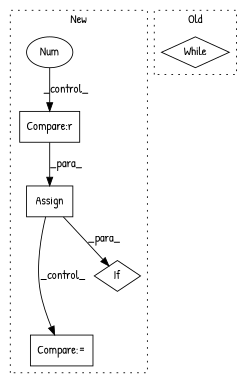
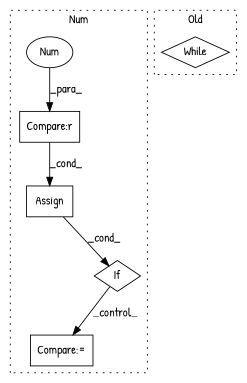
(79, 20) -> (79, 20)
(66, 90) -> (66, 90)
(66, 164) -> (66, 164)
(105, 239) -> (105, 239)
(39, 273) -> (94, 307)
